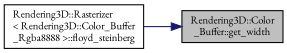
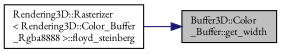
(232, 27) -> (229, 27)
